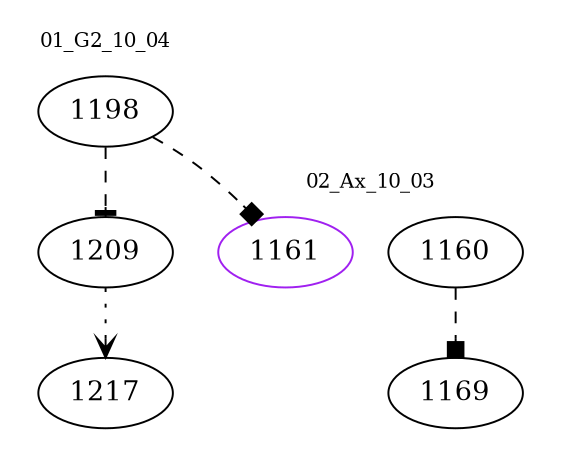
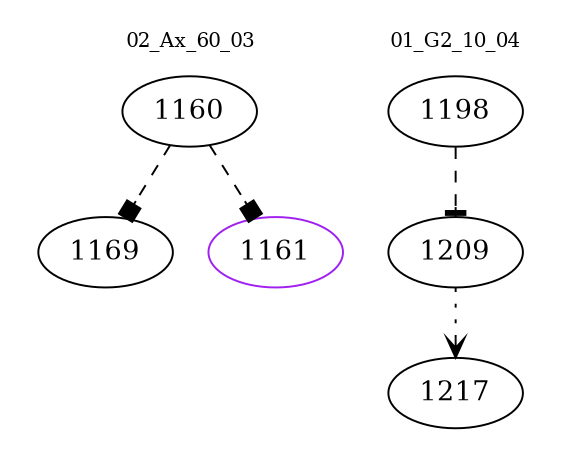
(216, 180) -> (227, 173)
(371, 183) -> (191, 42)
